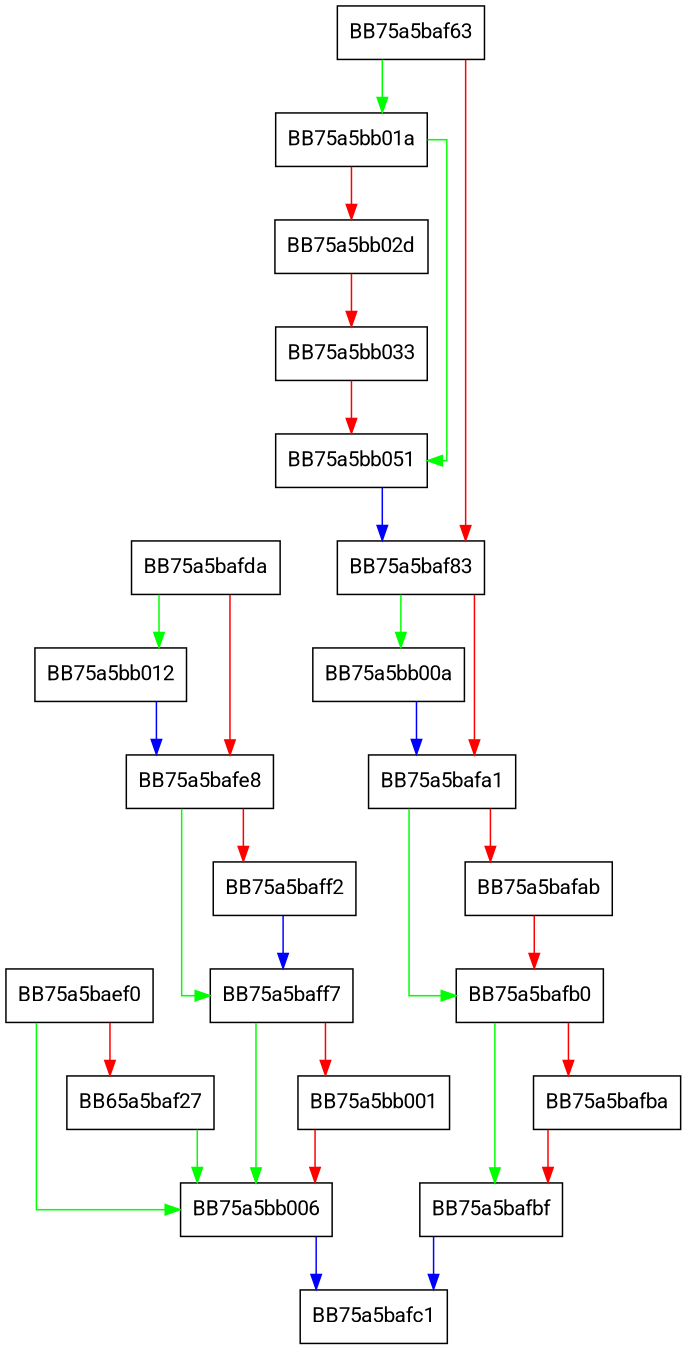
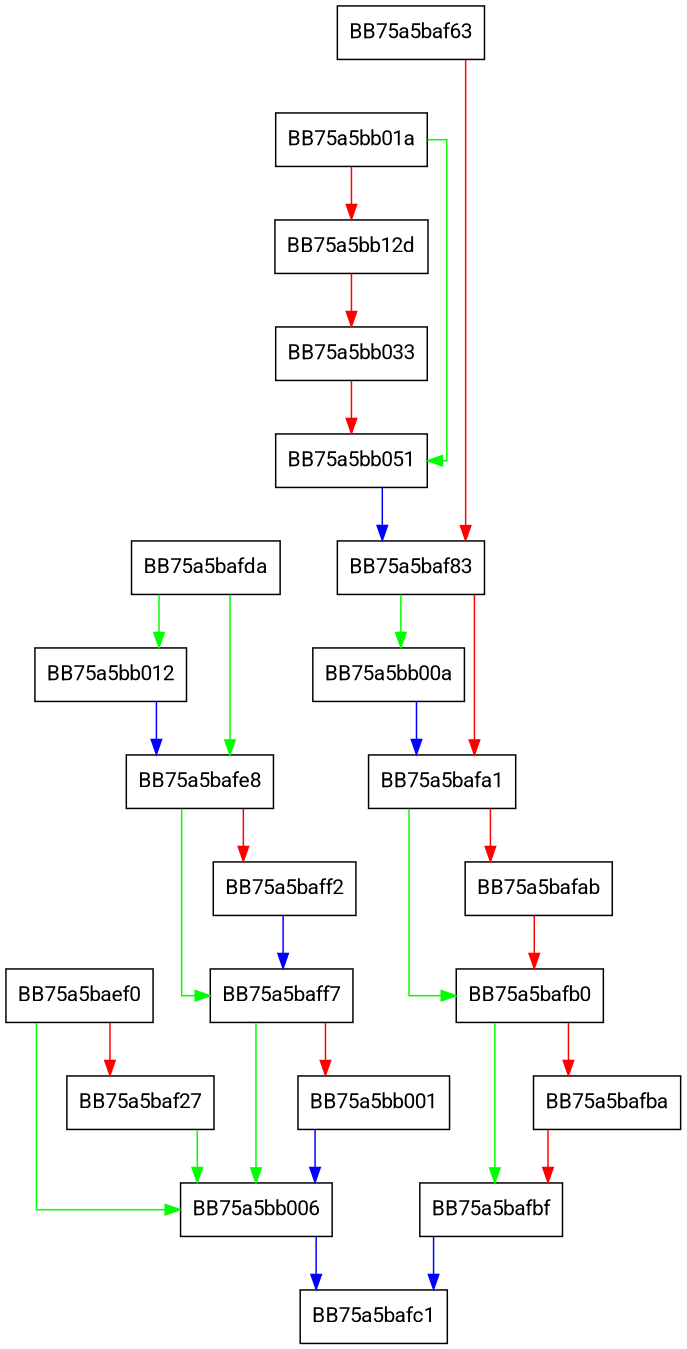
(382, 79) -> none
(351, 247) -> (351, 247)
(230, 667) -> (230, 667)
(140, 1103) -> (140, 1103)
(315, 1149) -> (315, 1149)
